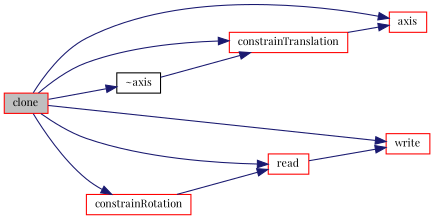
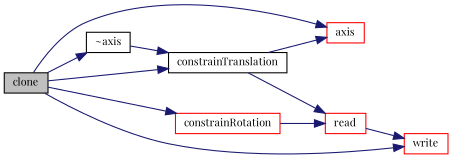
(289, 42) -> (228, 63)
(26, 103) -> (26, 83)
(145, 153) -> (282, 91)
